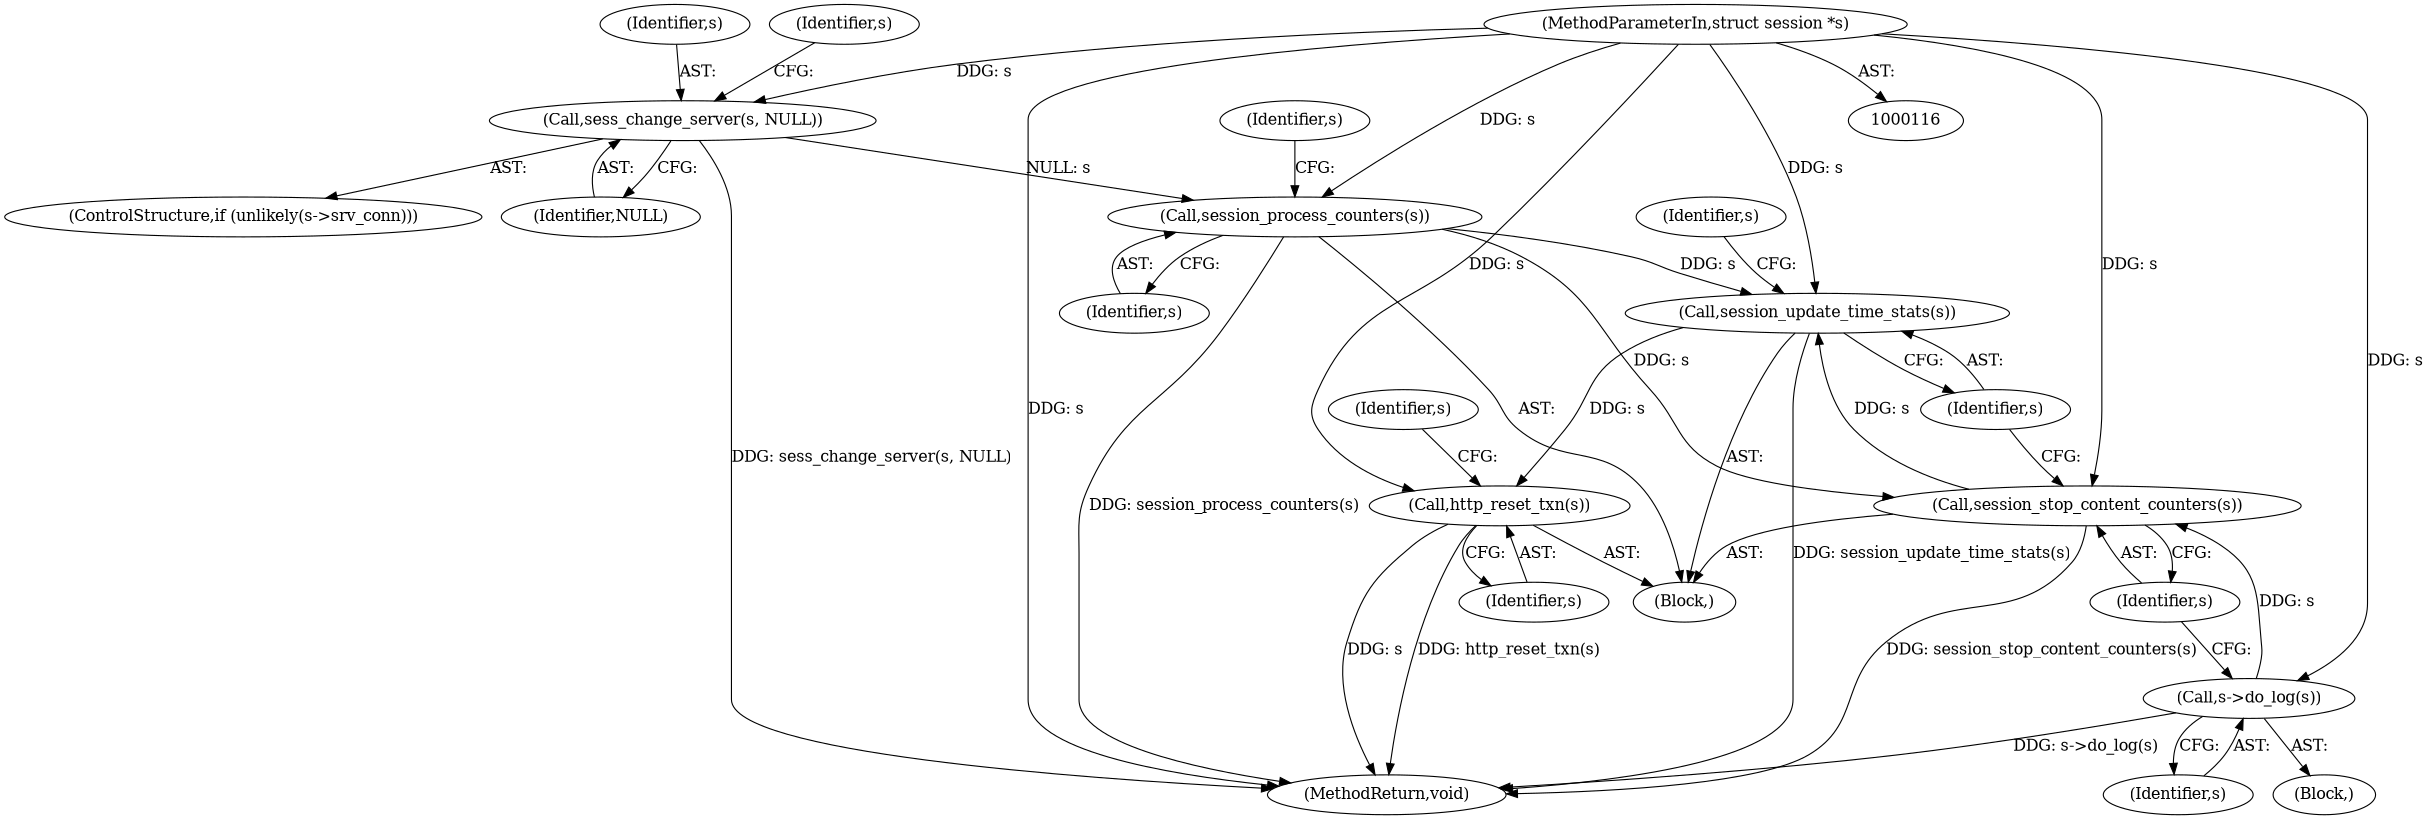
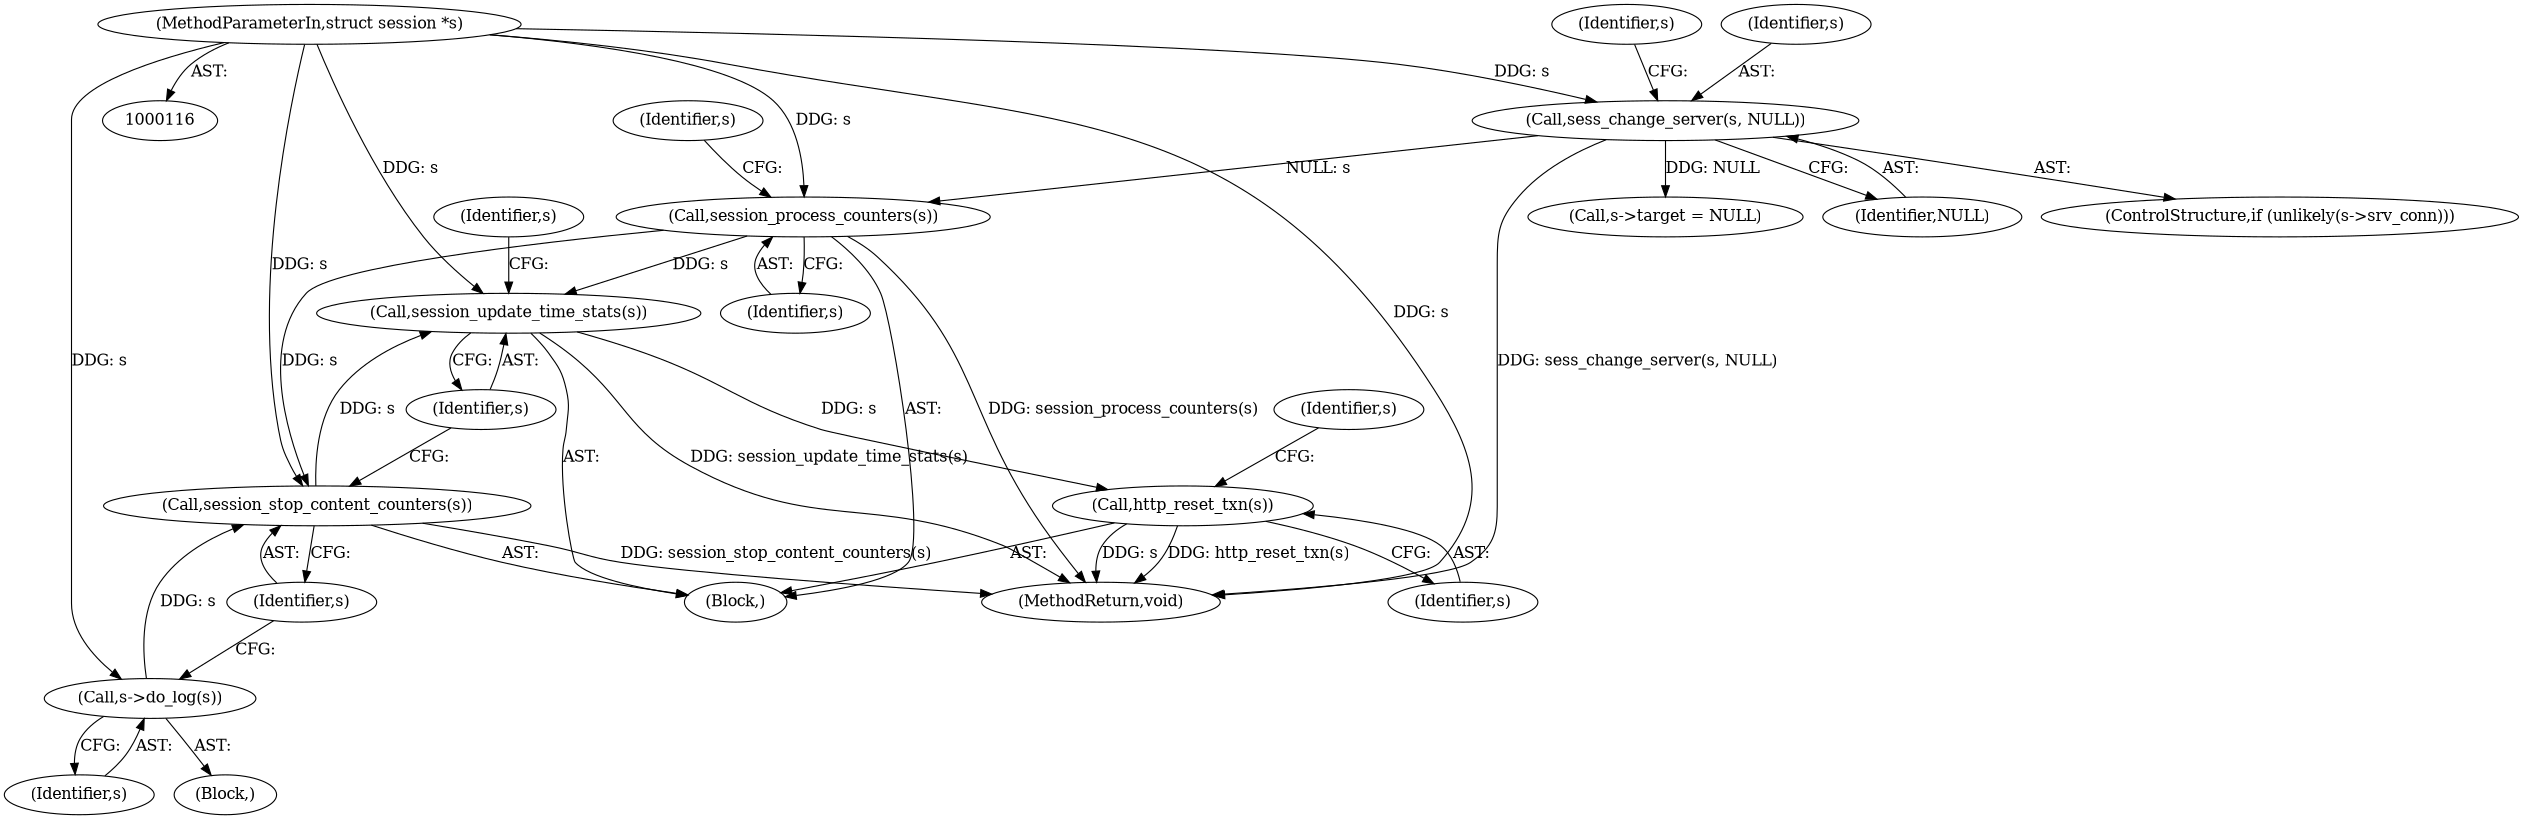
none -> (1666, 217)
(1447, 272) -> none
(1844, 761) -> none
